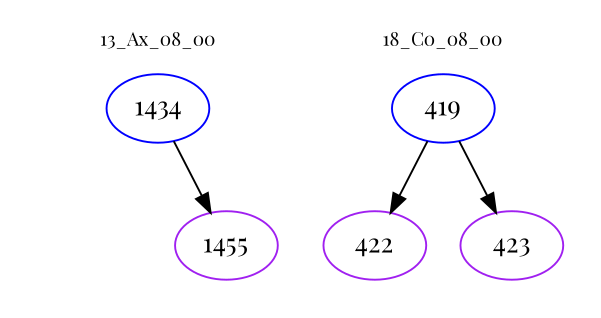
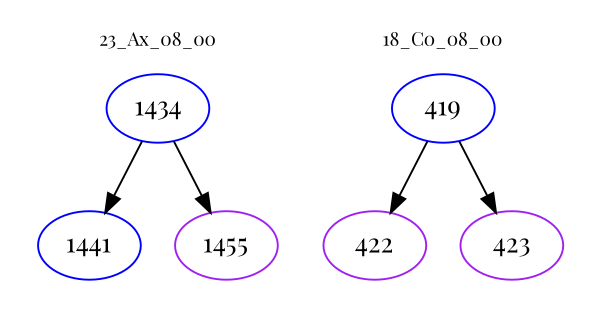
(158, 41) -> (158, 41)
none -> (89, 245)
